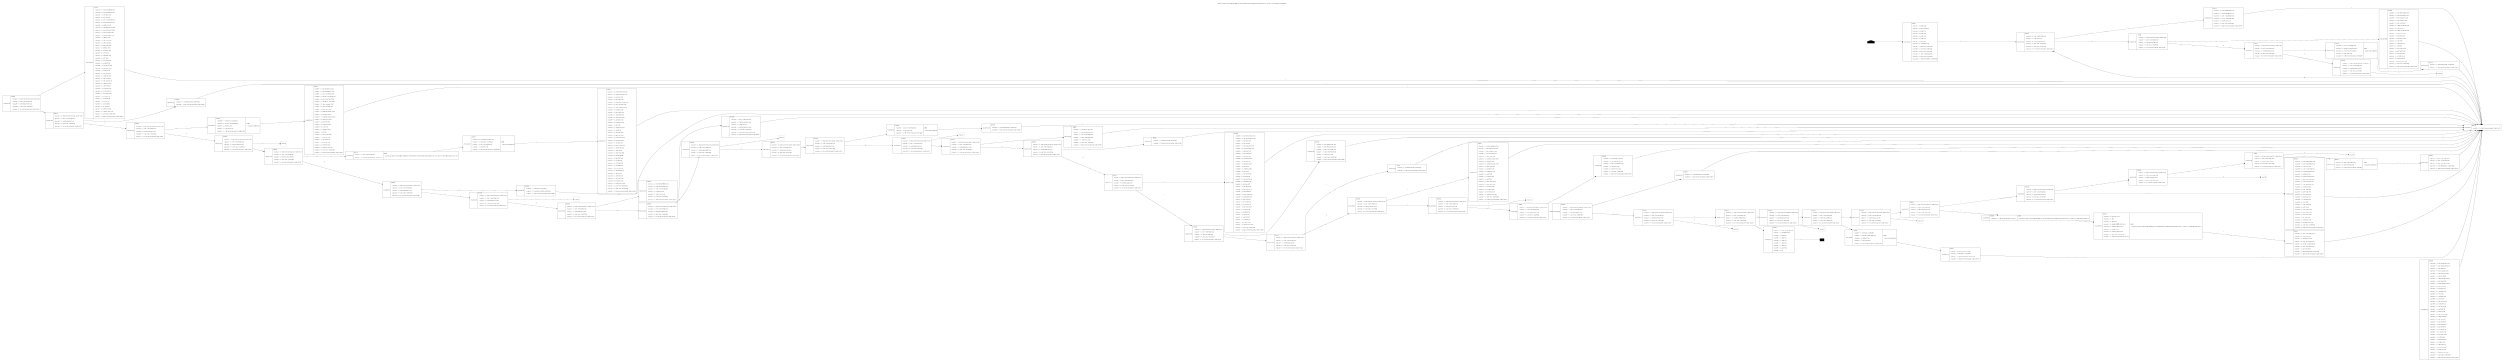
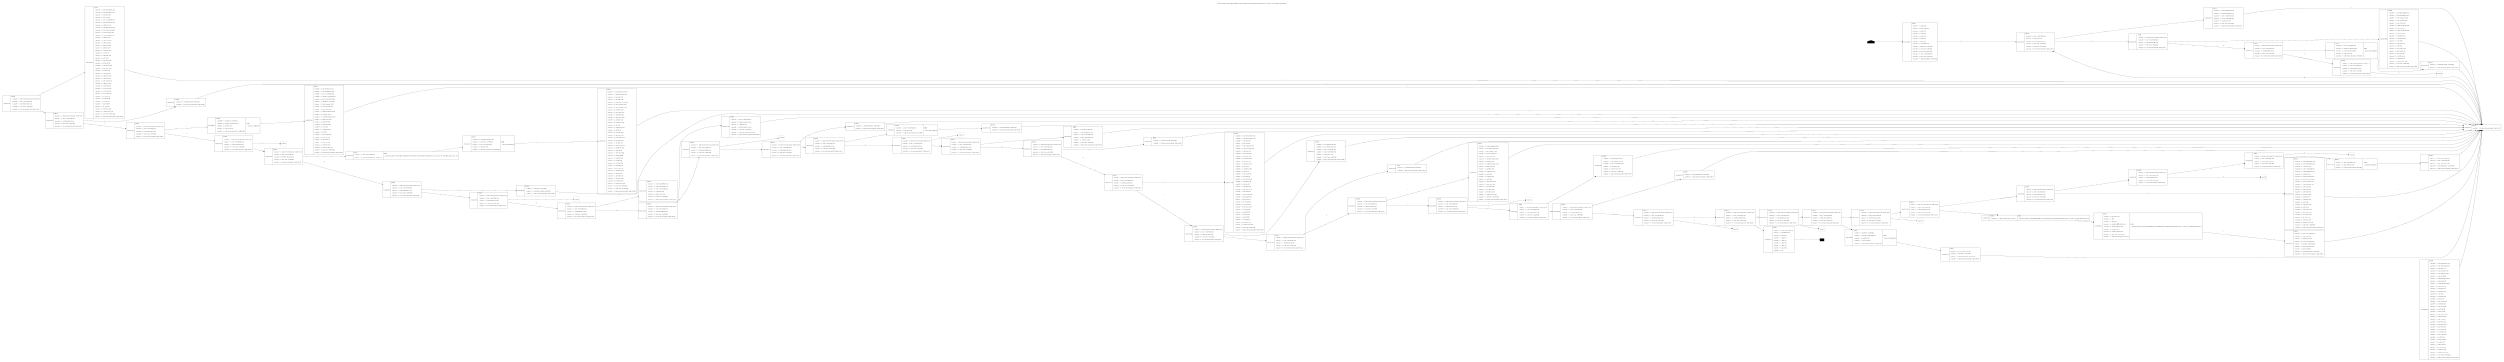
none -> (865, 127)
